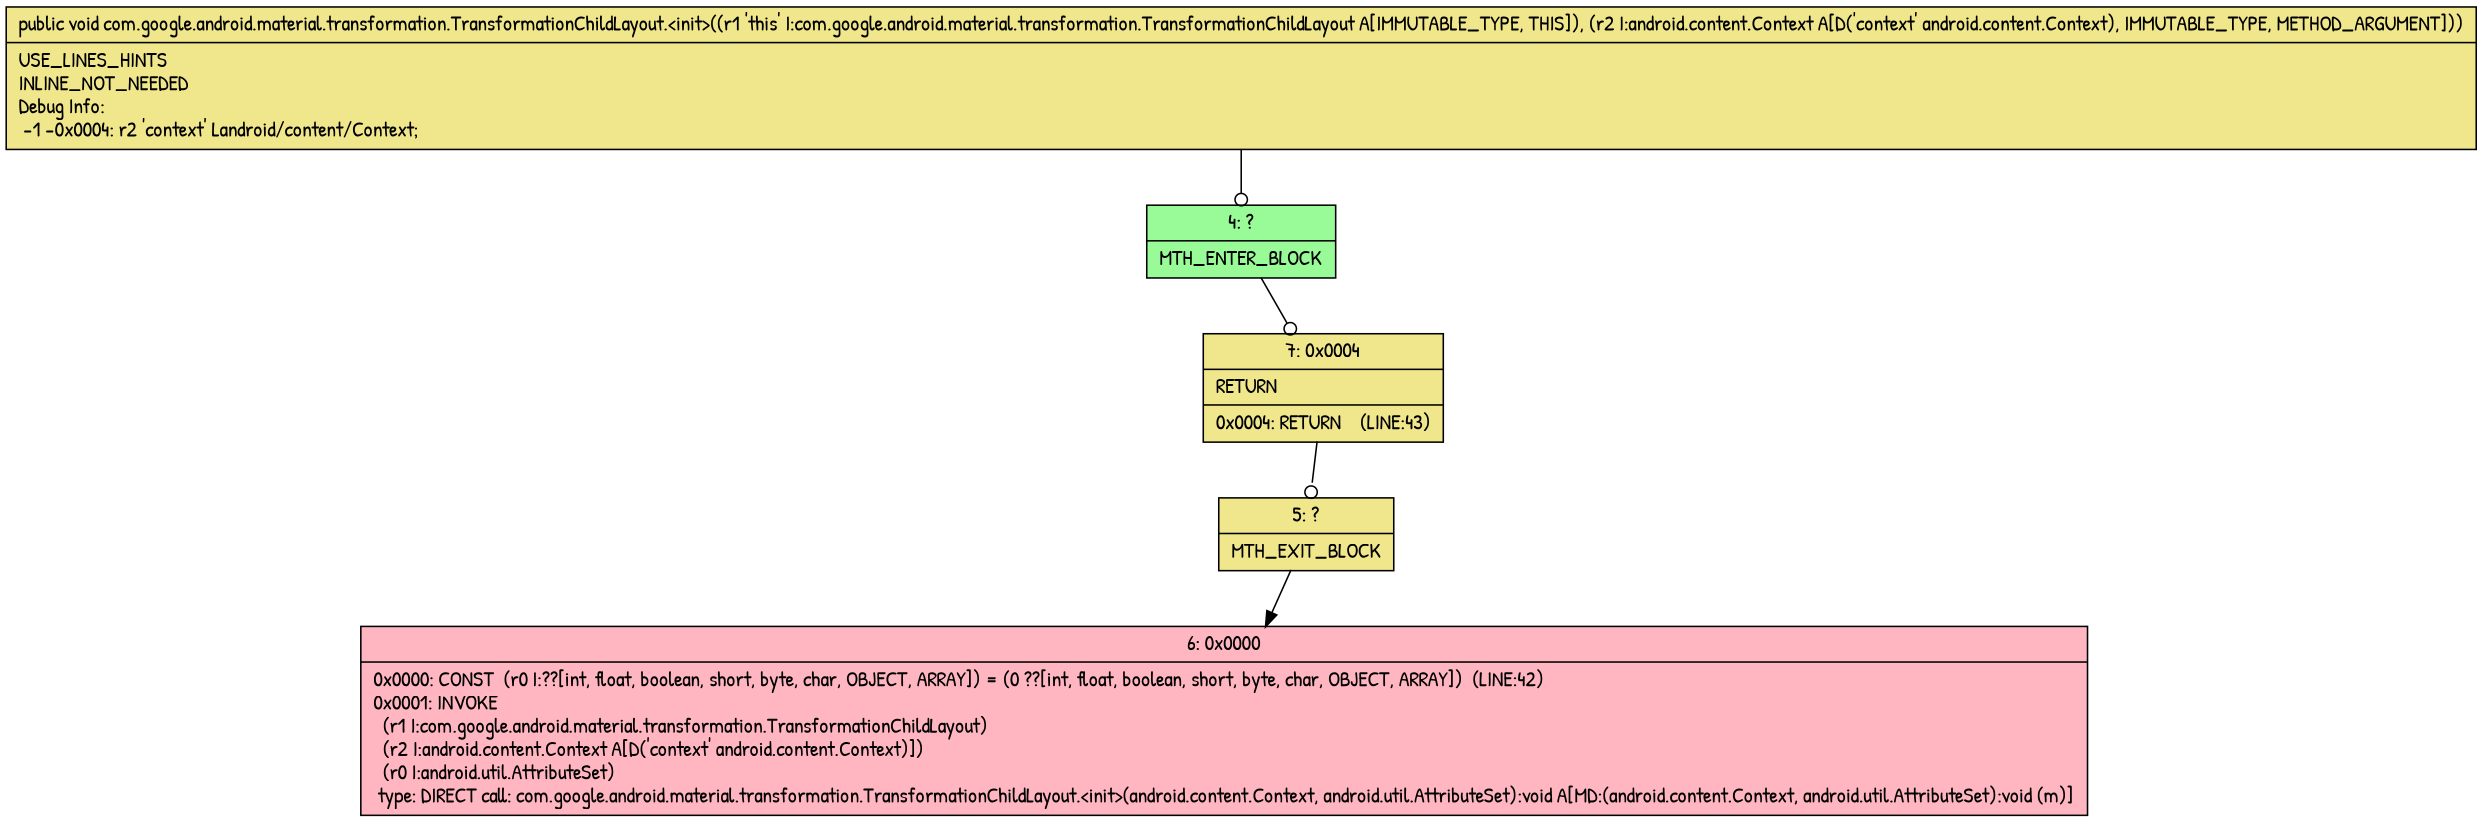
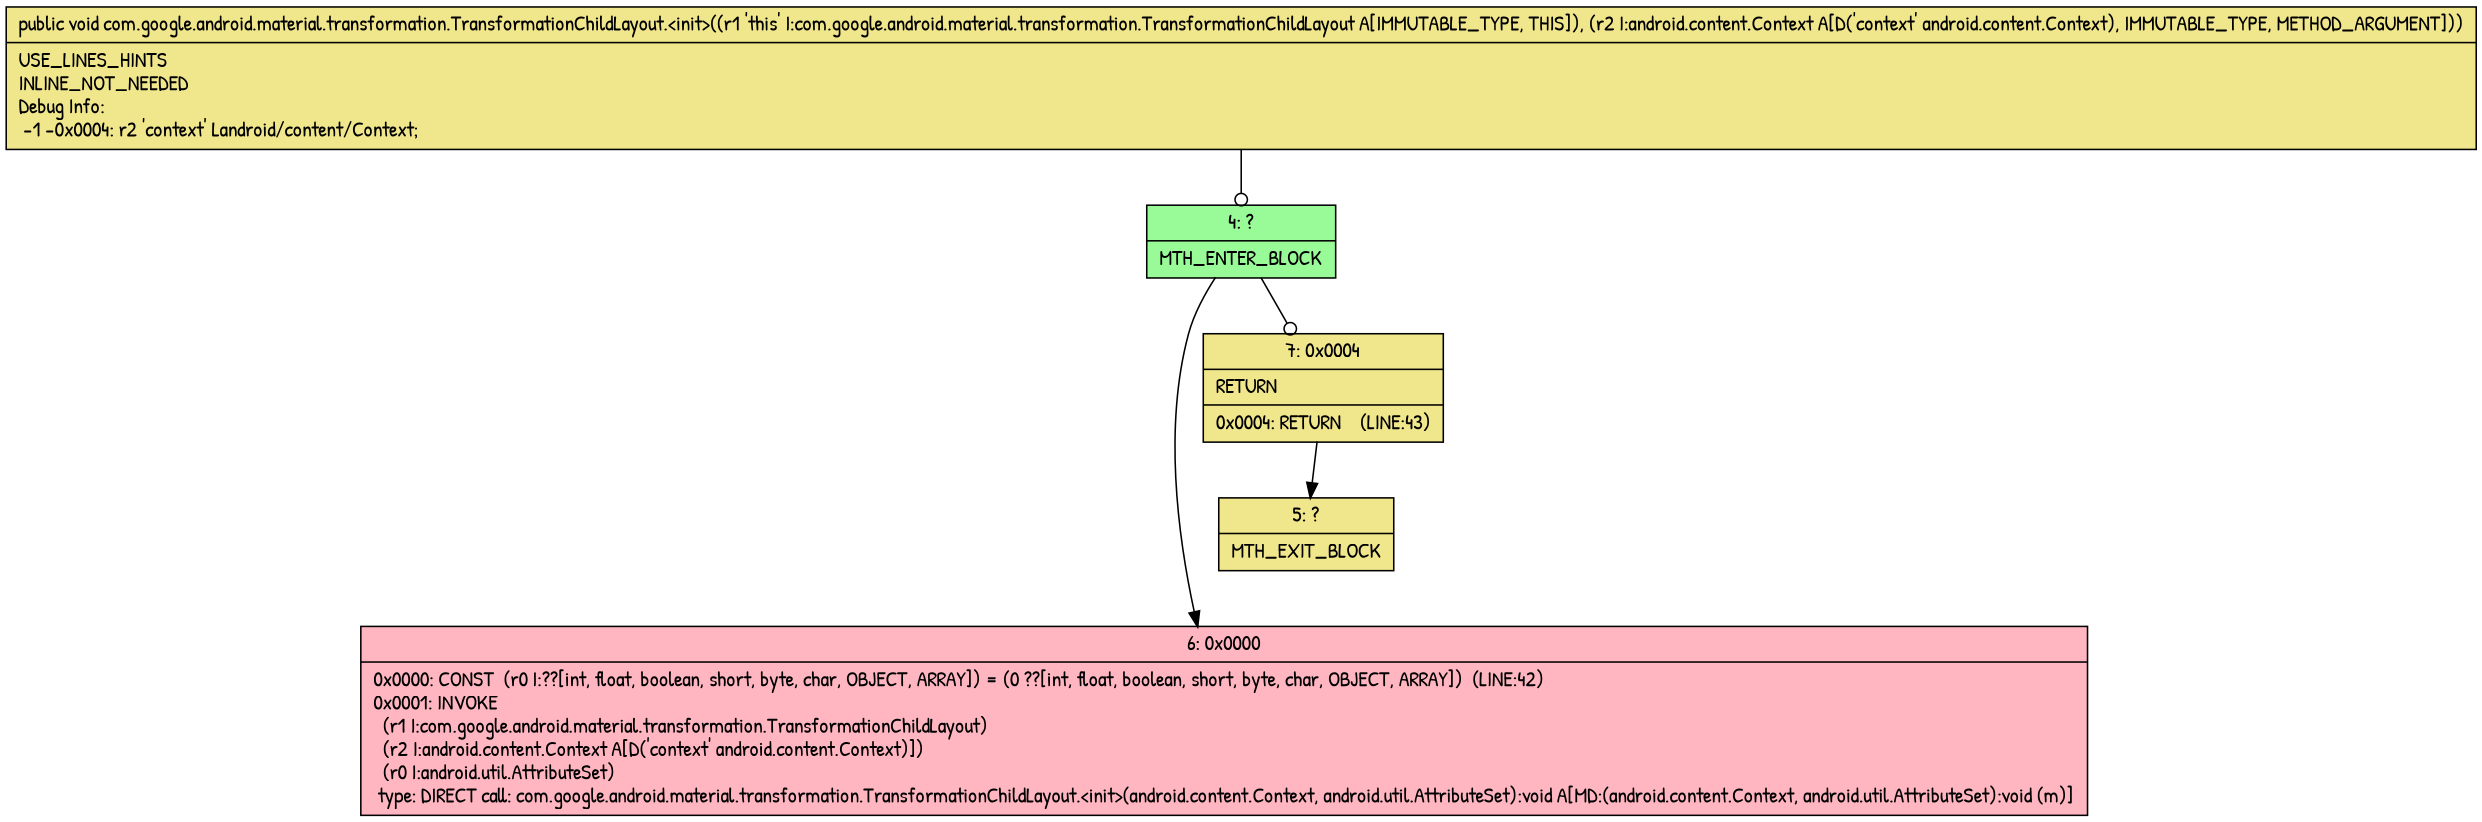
(1315, 462) -> (1315, 462)
(1281, 591) -> (1175, 442)
